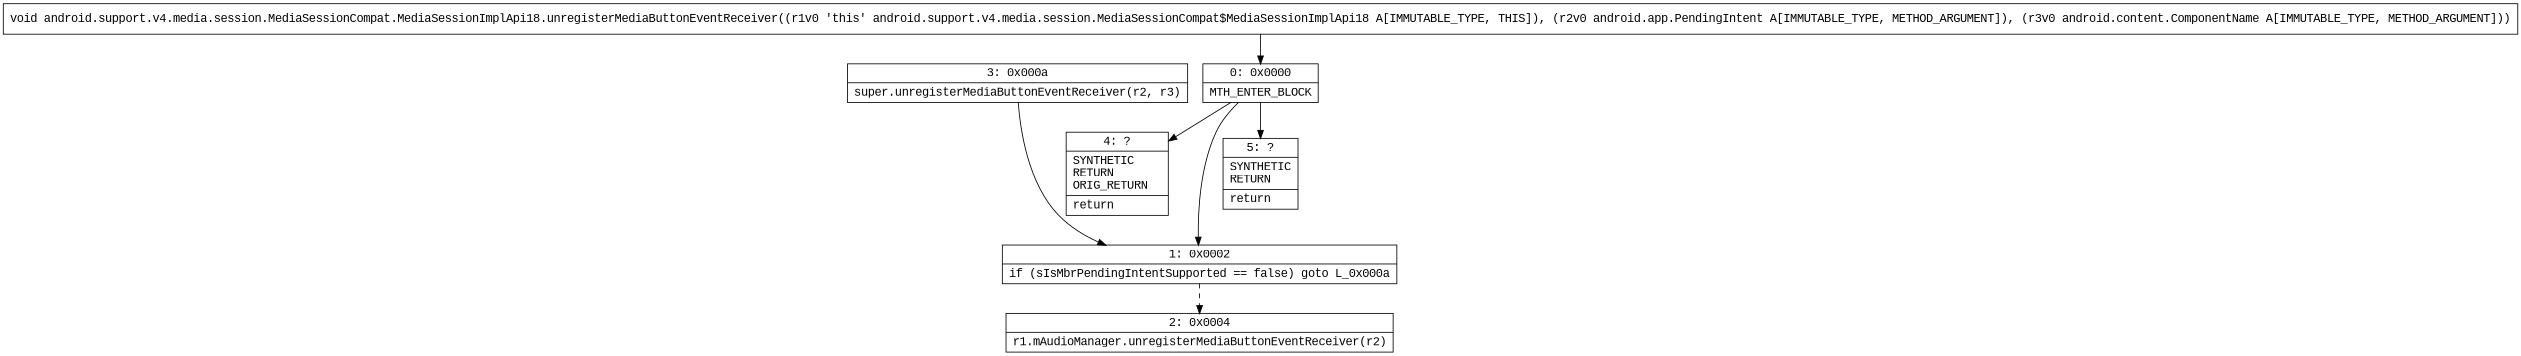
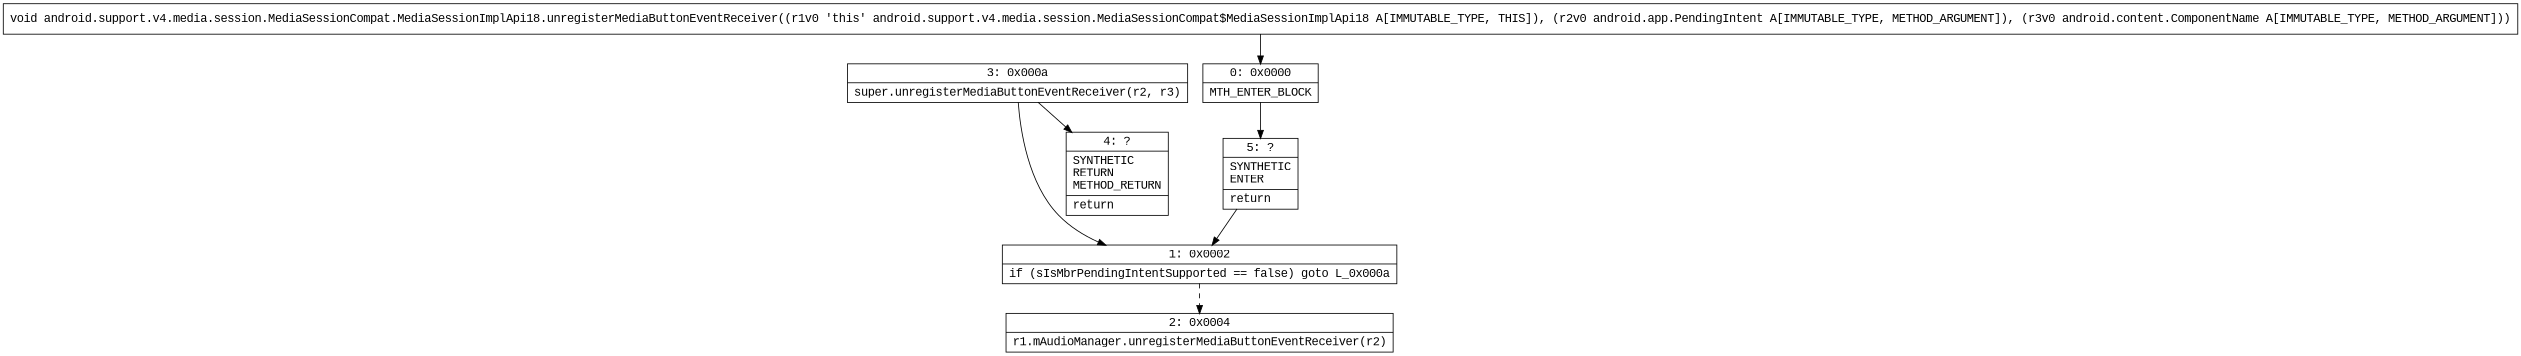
(1204, 119) -> (1052, 115)
(1205, 165) -> (1227, 224)
(1250, 179) -> (1247, 179)
(1110, 185) -> (1117, 185)
